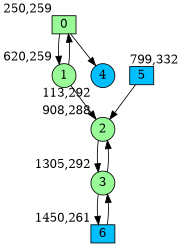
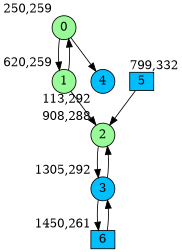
(64, 25) -> (64, 28)
(103, 183) -> (103, 189)
